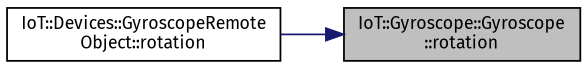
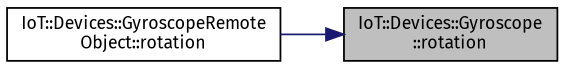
(462, 34) -> (451, 34)
